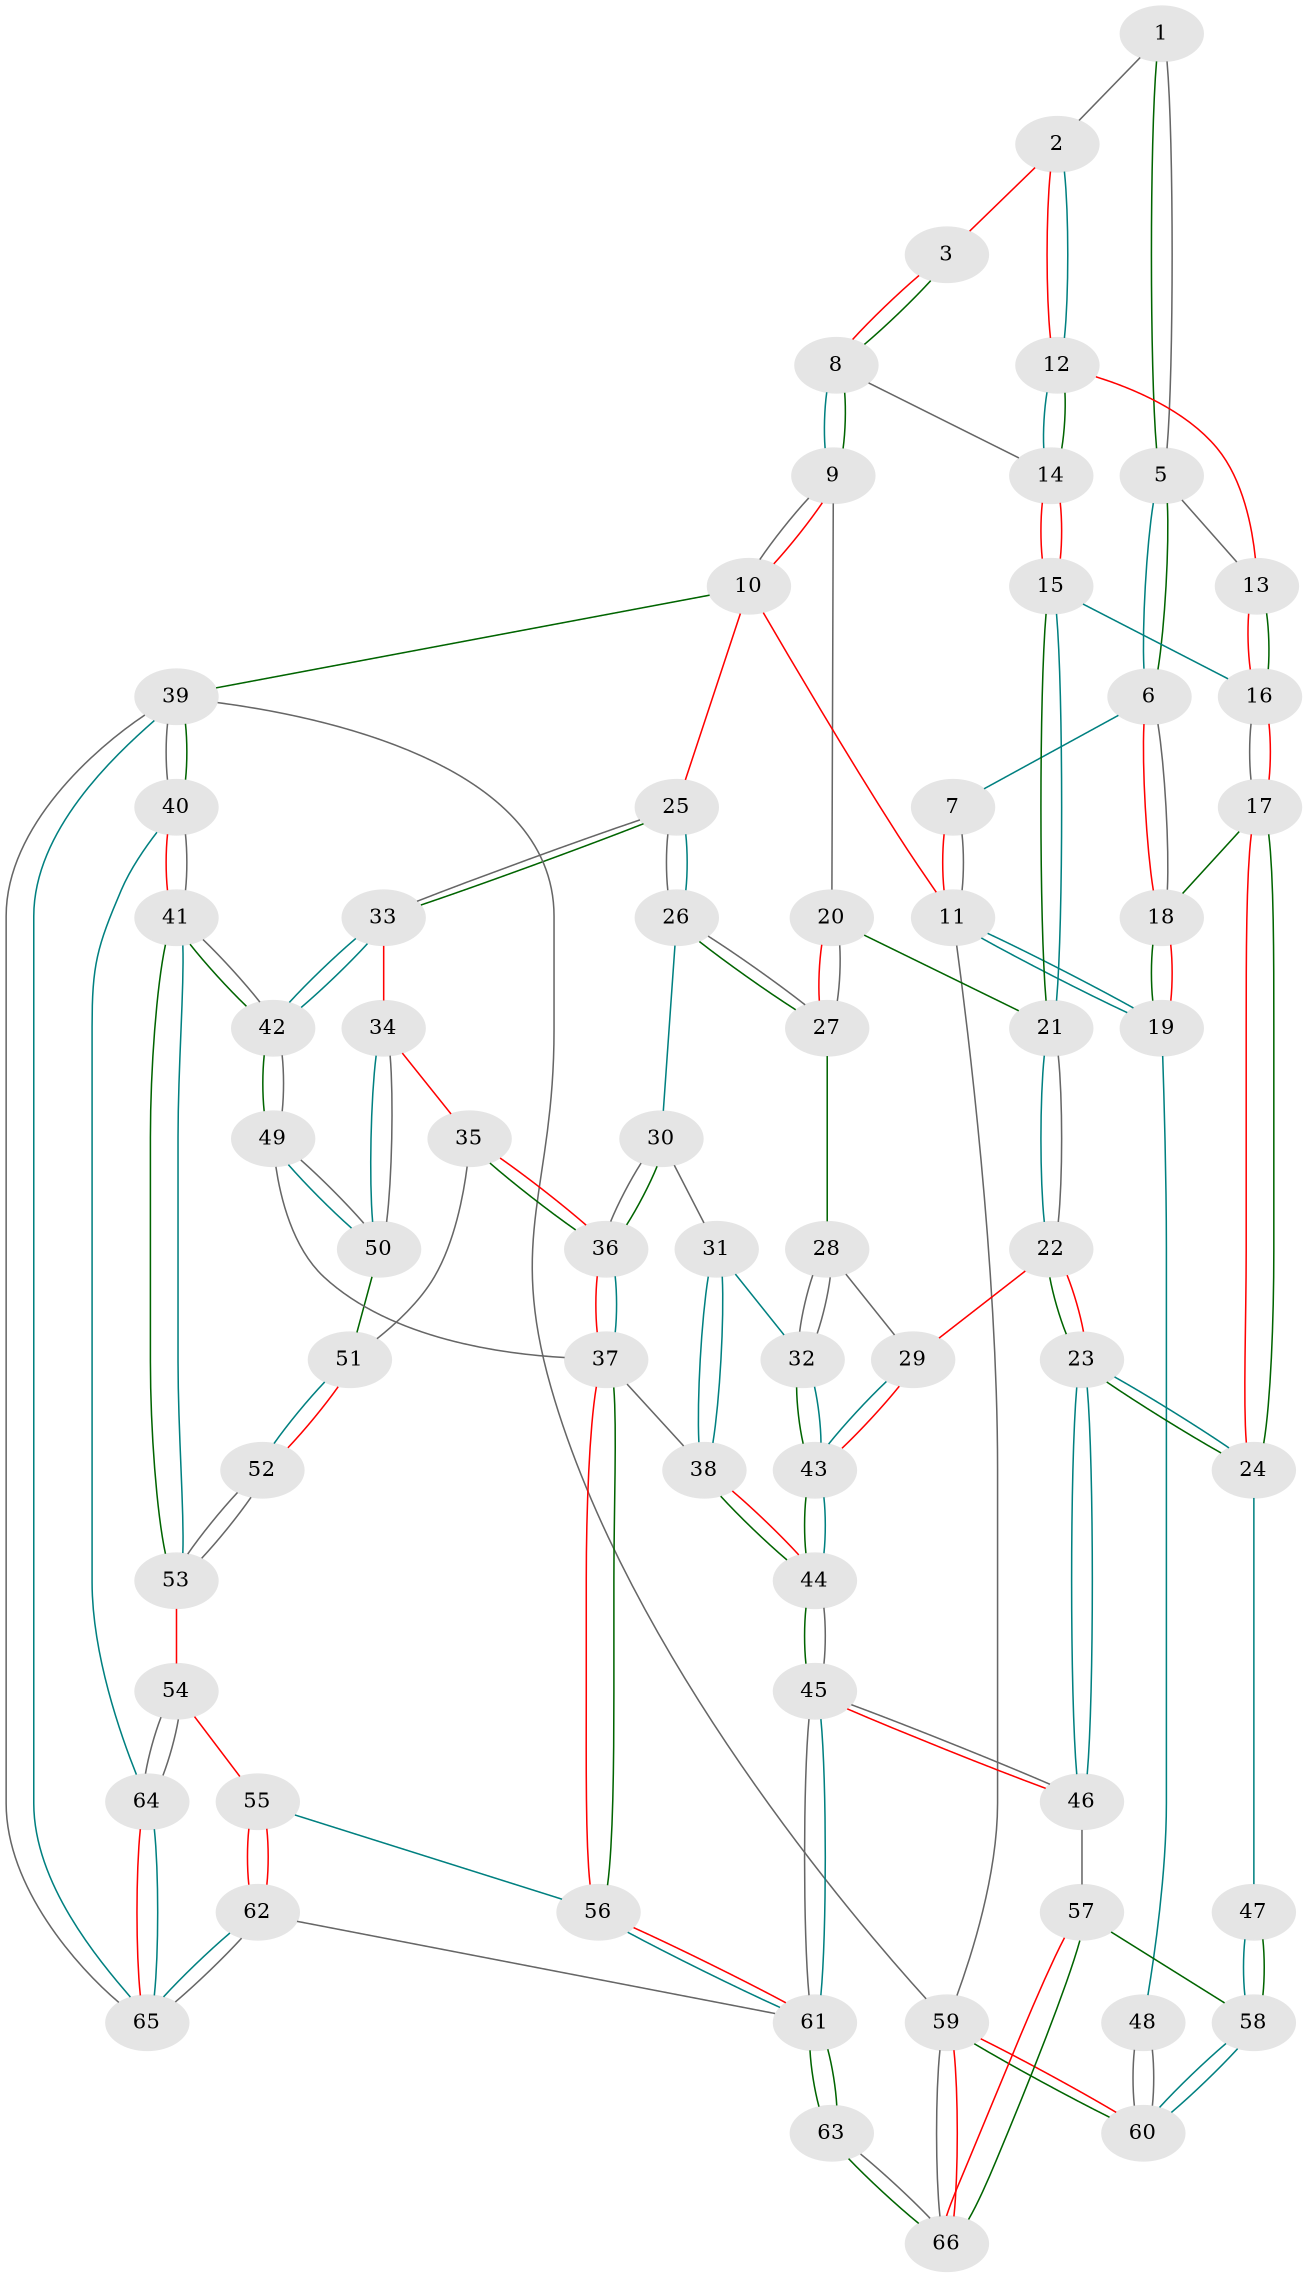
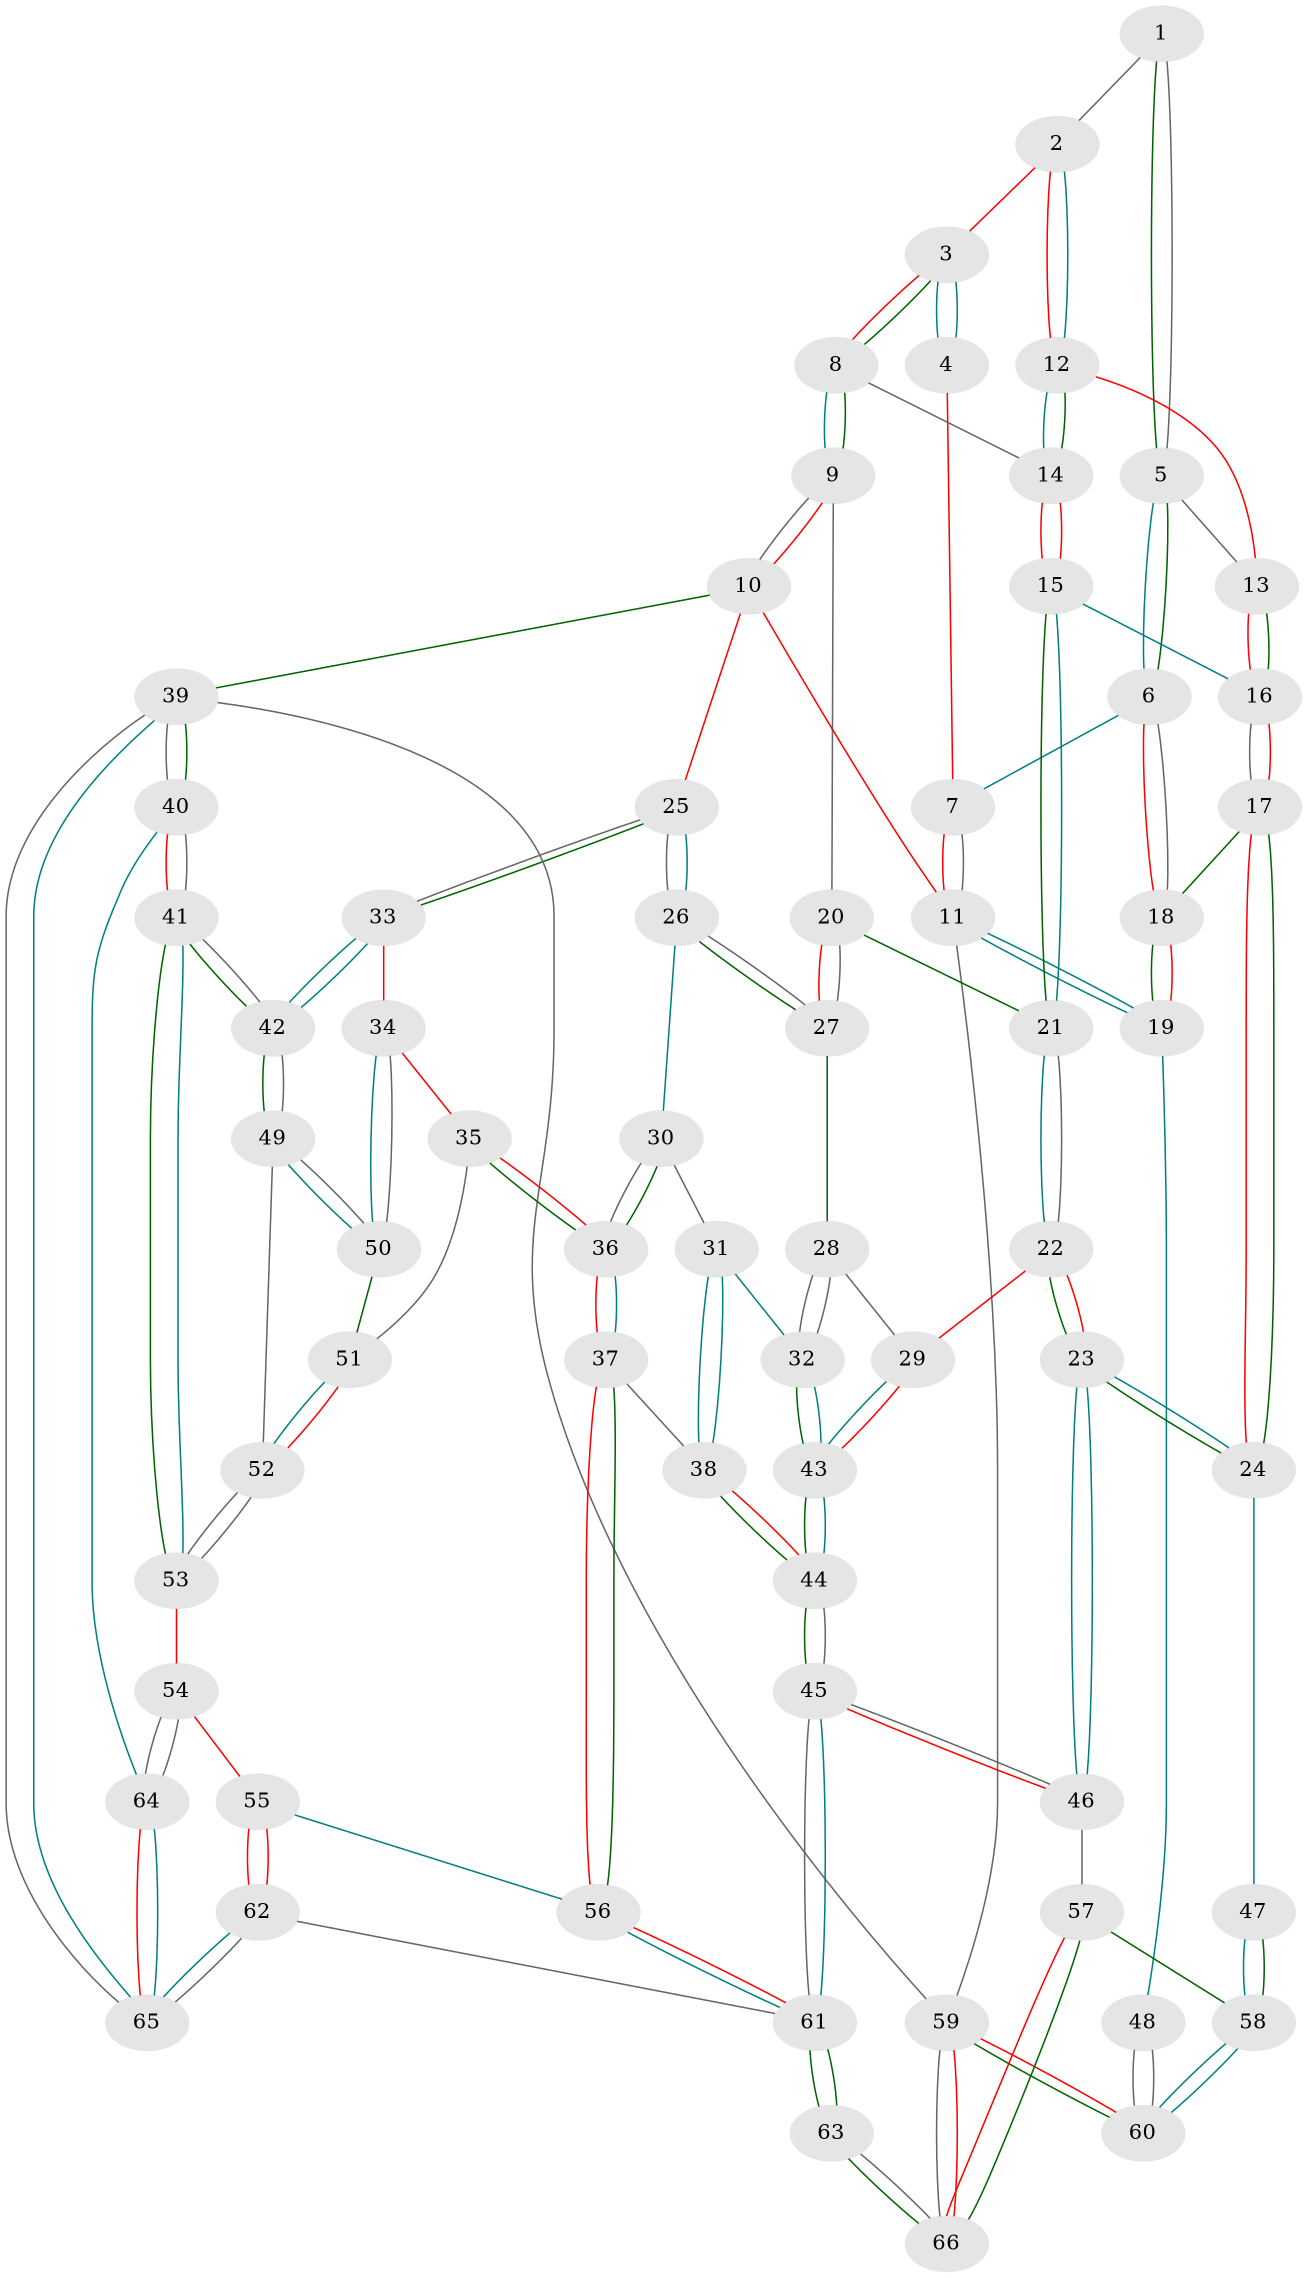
none -> (947, 365)
(380, 1315) -> (268, 1304)
